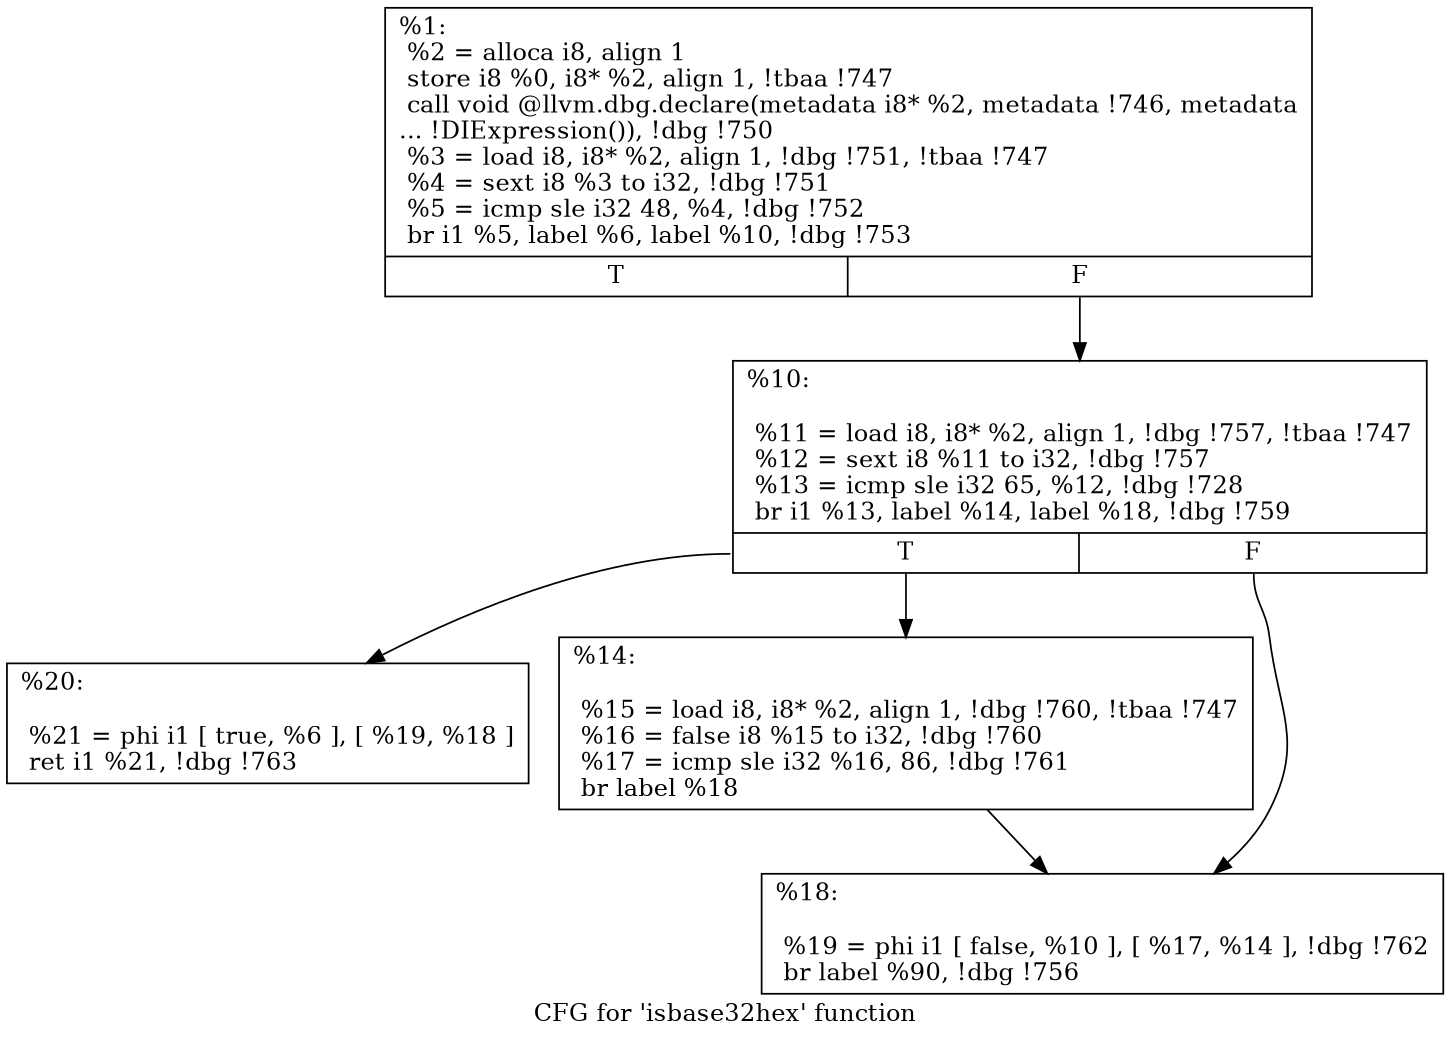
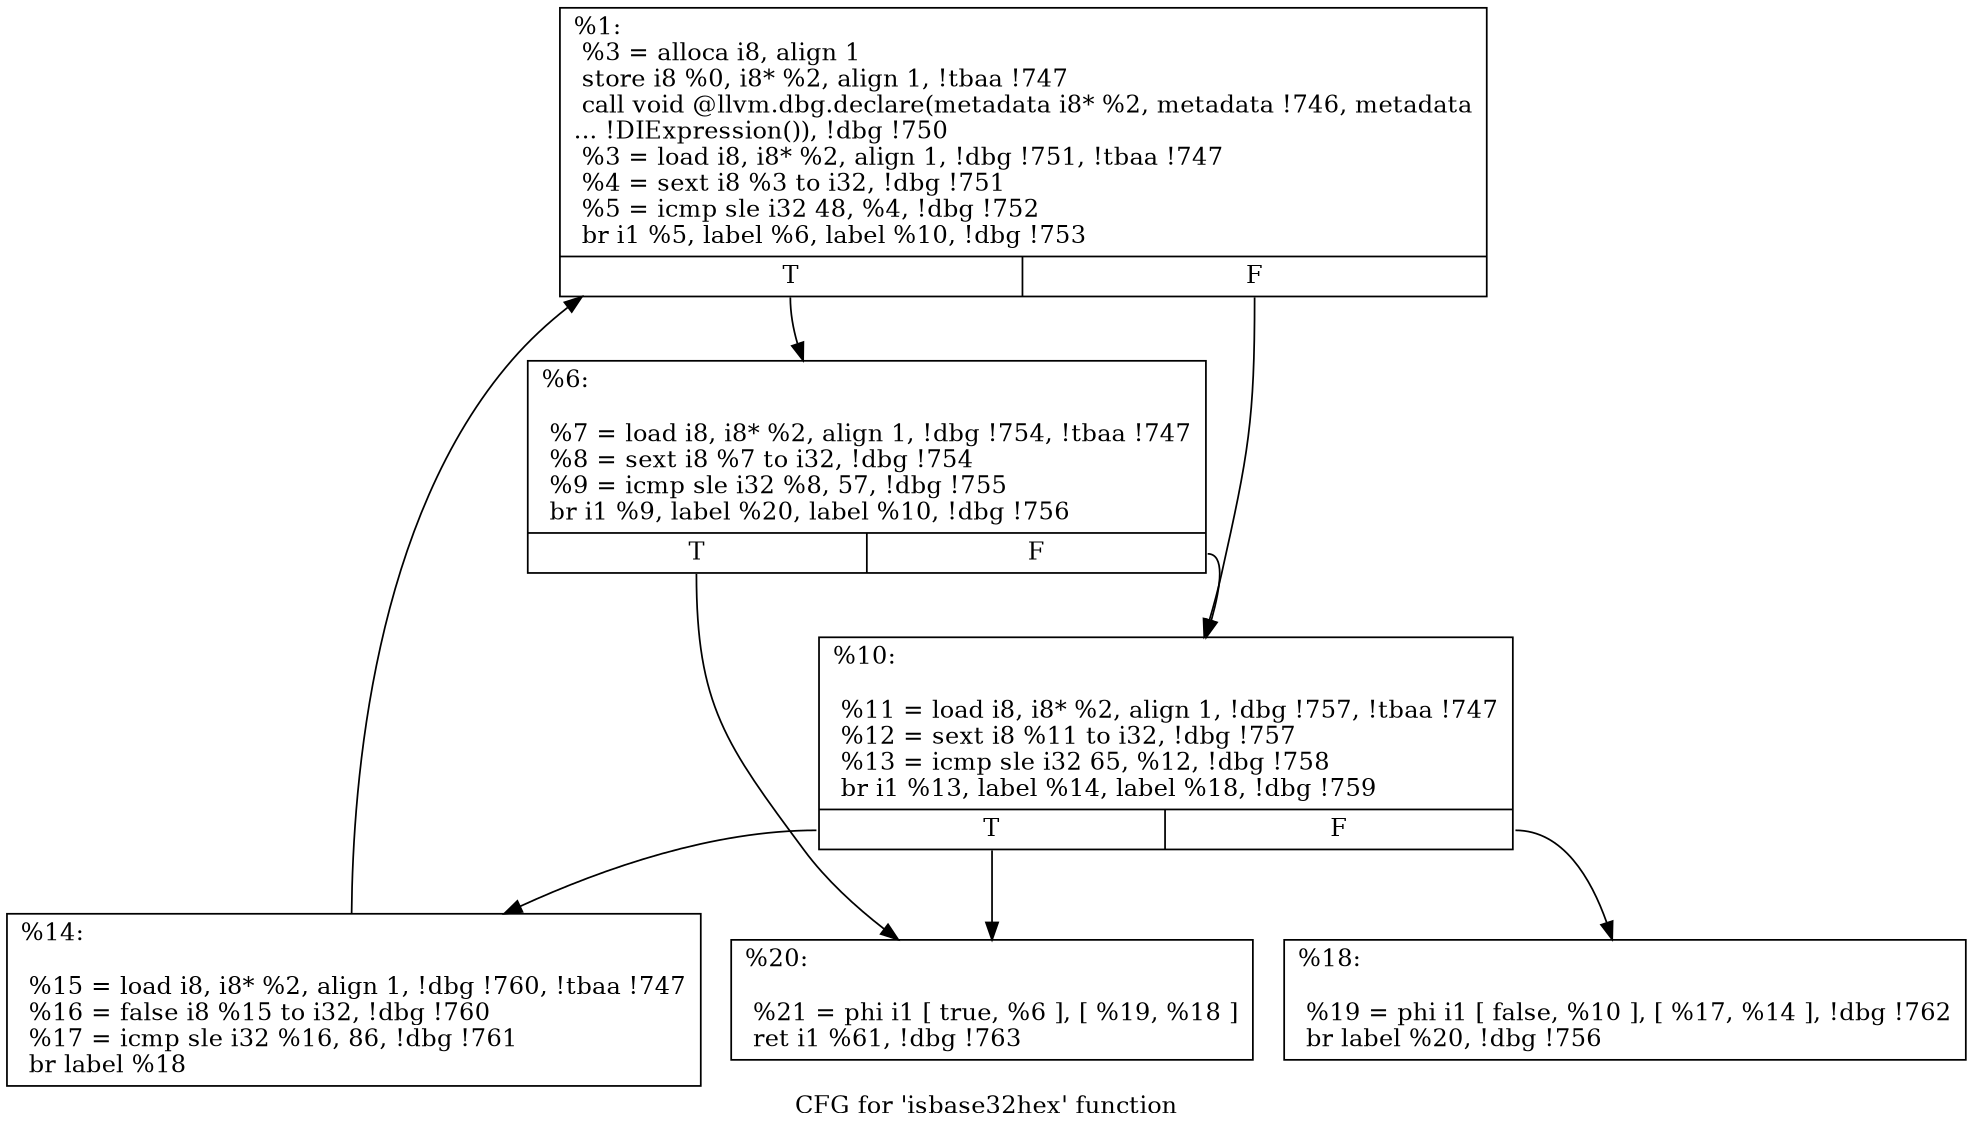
(543, 53) -> (718, 53)
none -> (867, 467)
(996, 486) -> (1082, 763)
(160, 763) -> (884, 1039)
(1011, 835) -> (397, 586)
(928, 973) -> (1450, 1039)
